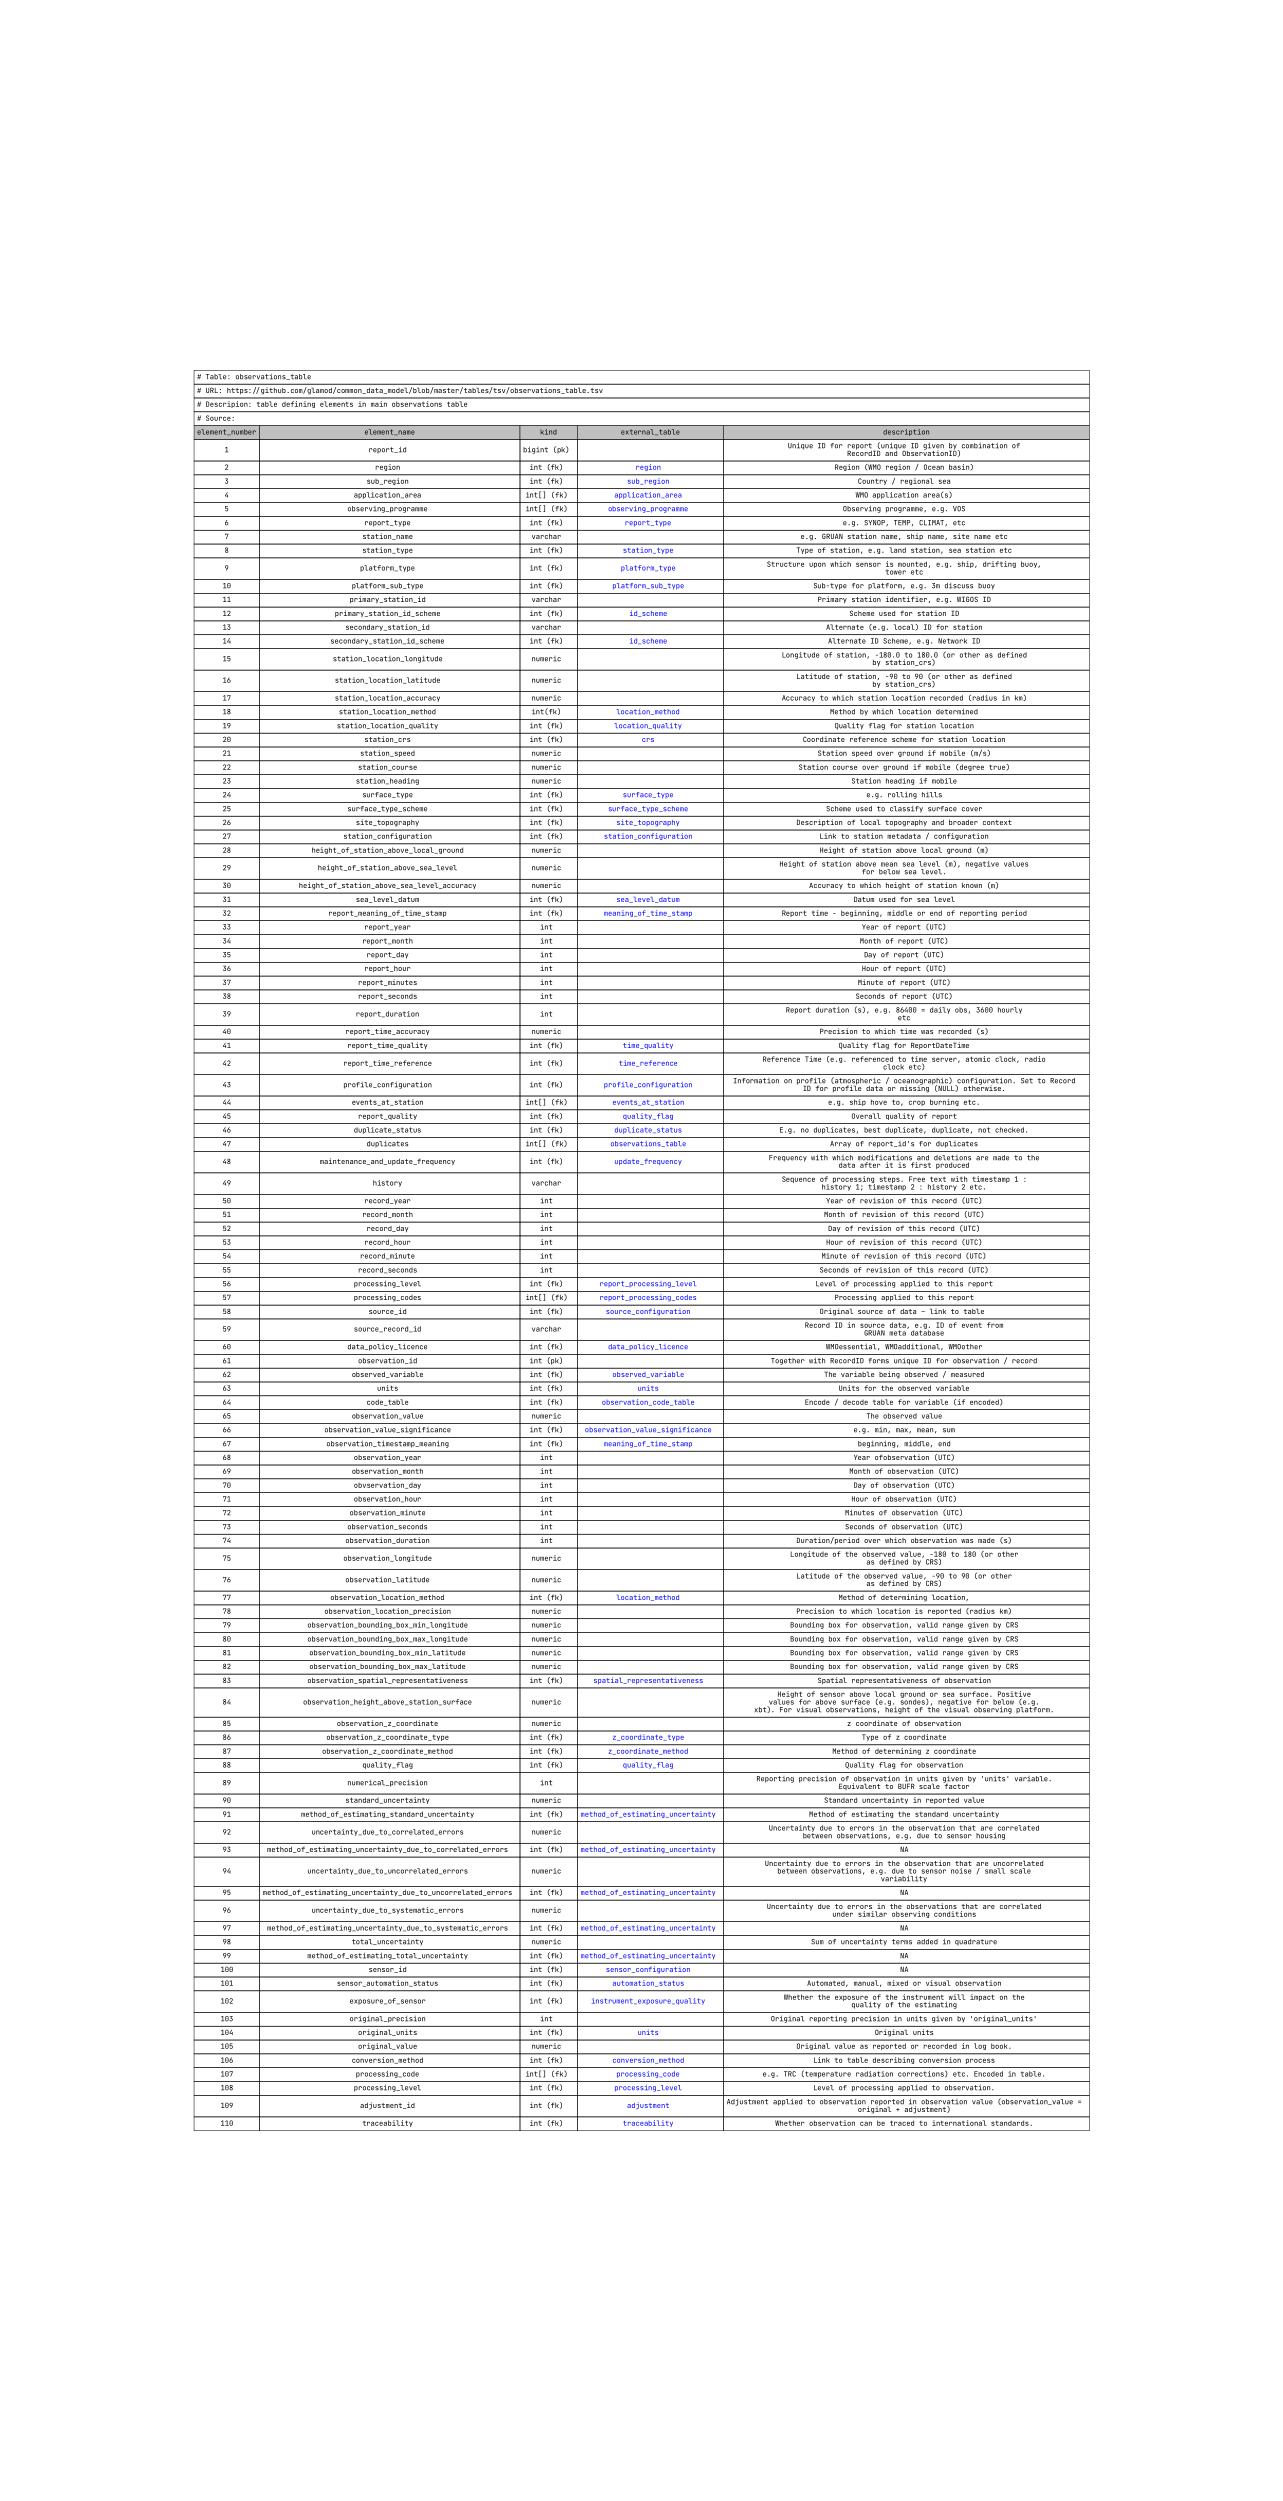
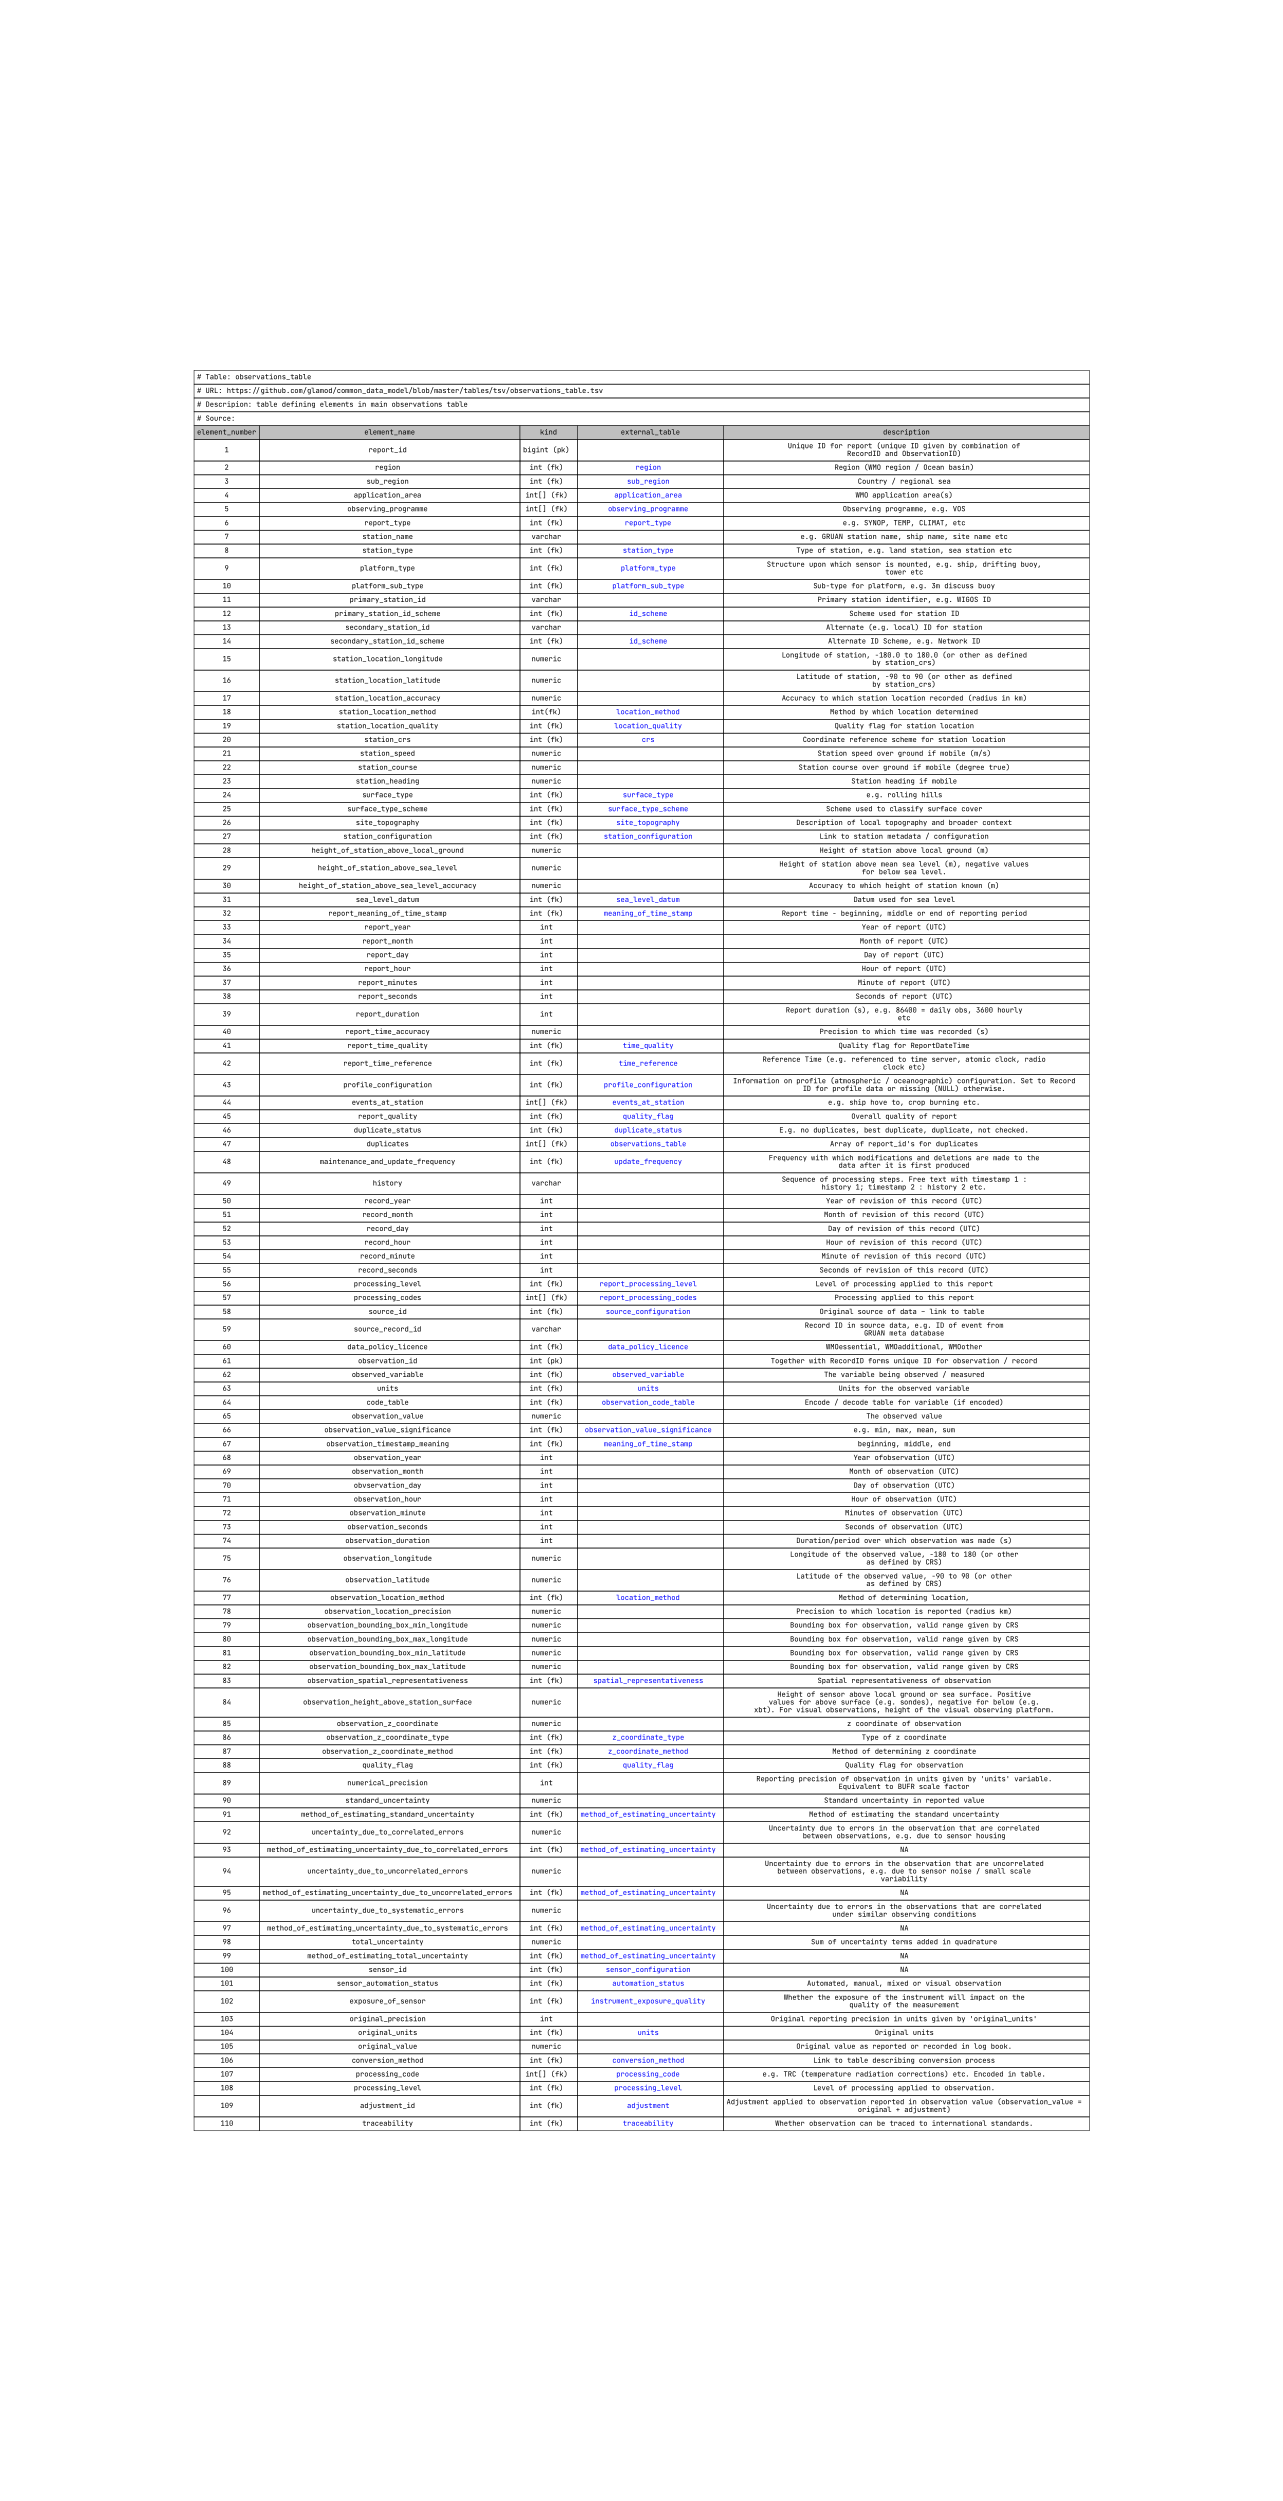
(906, 2005) -> (906, 2005)
